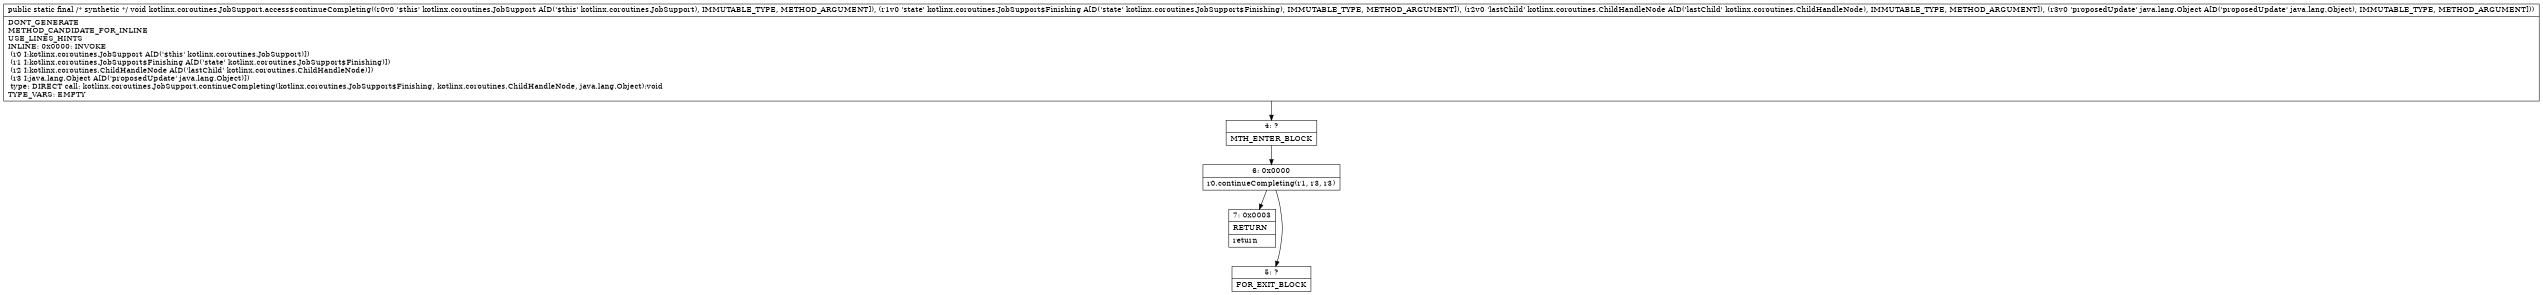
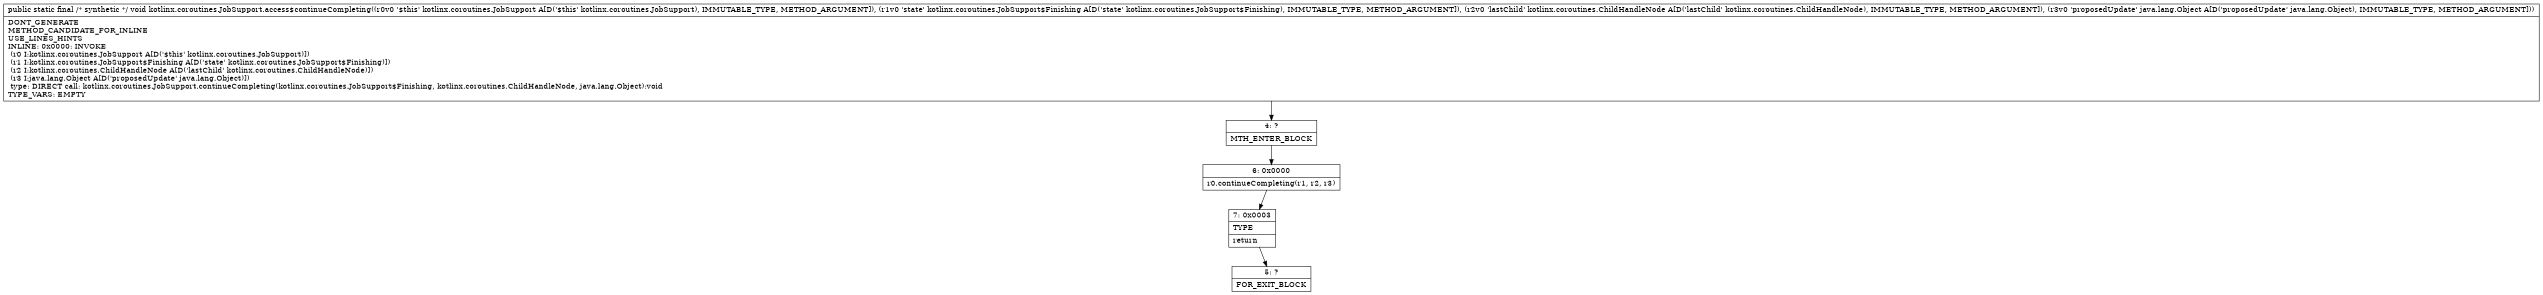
(1271, 183) -> (1271, 183)
(1282, 226) -> (1262, 254)
(1250, 228) -> (1243, 228)
